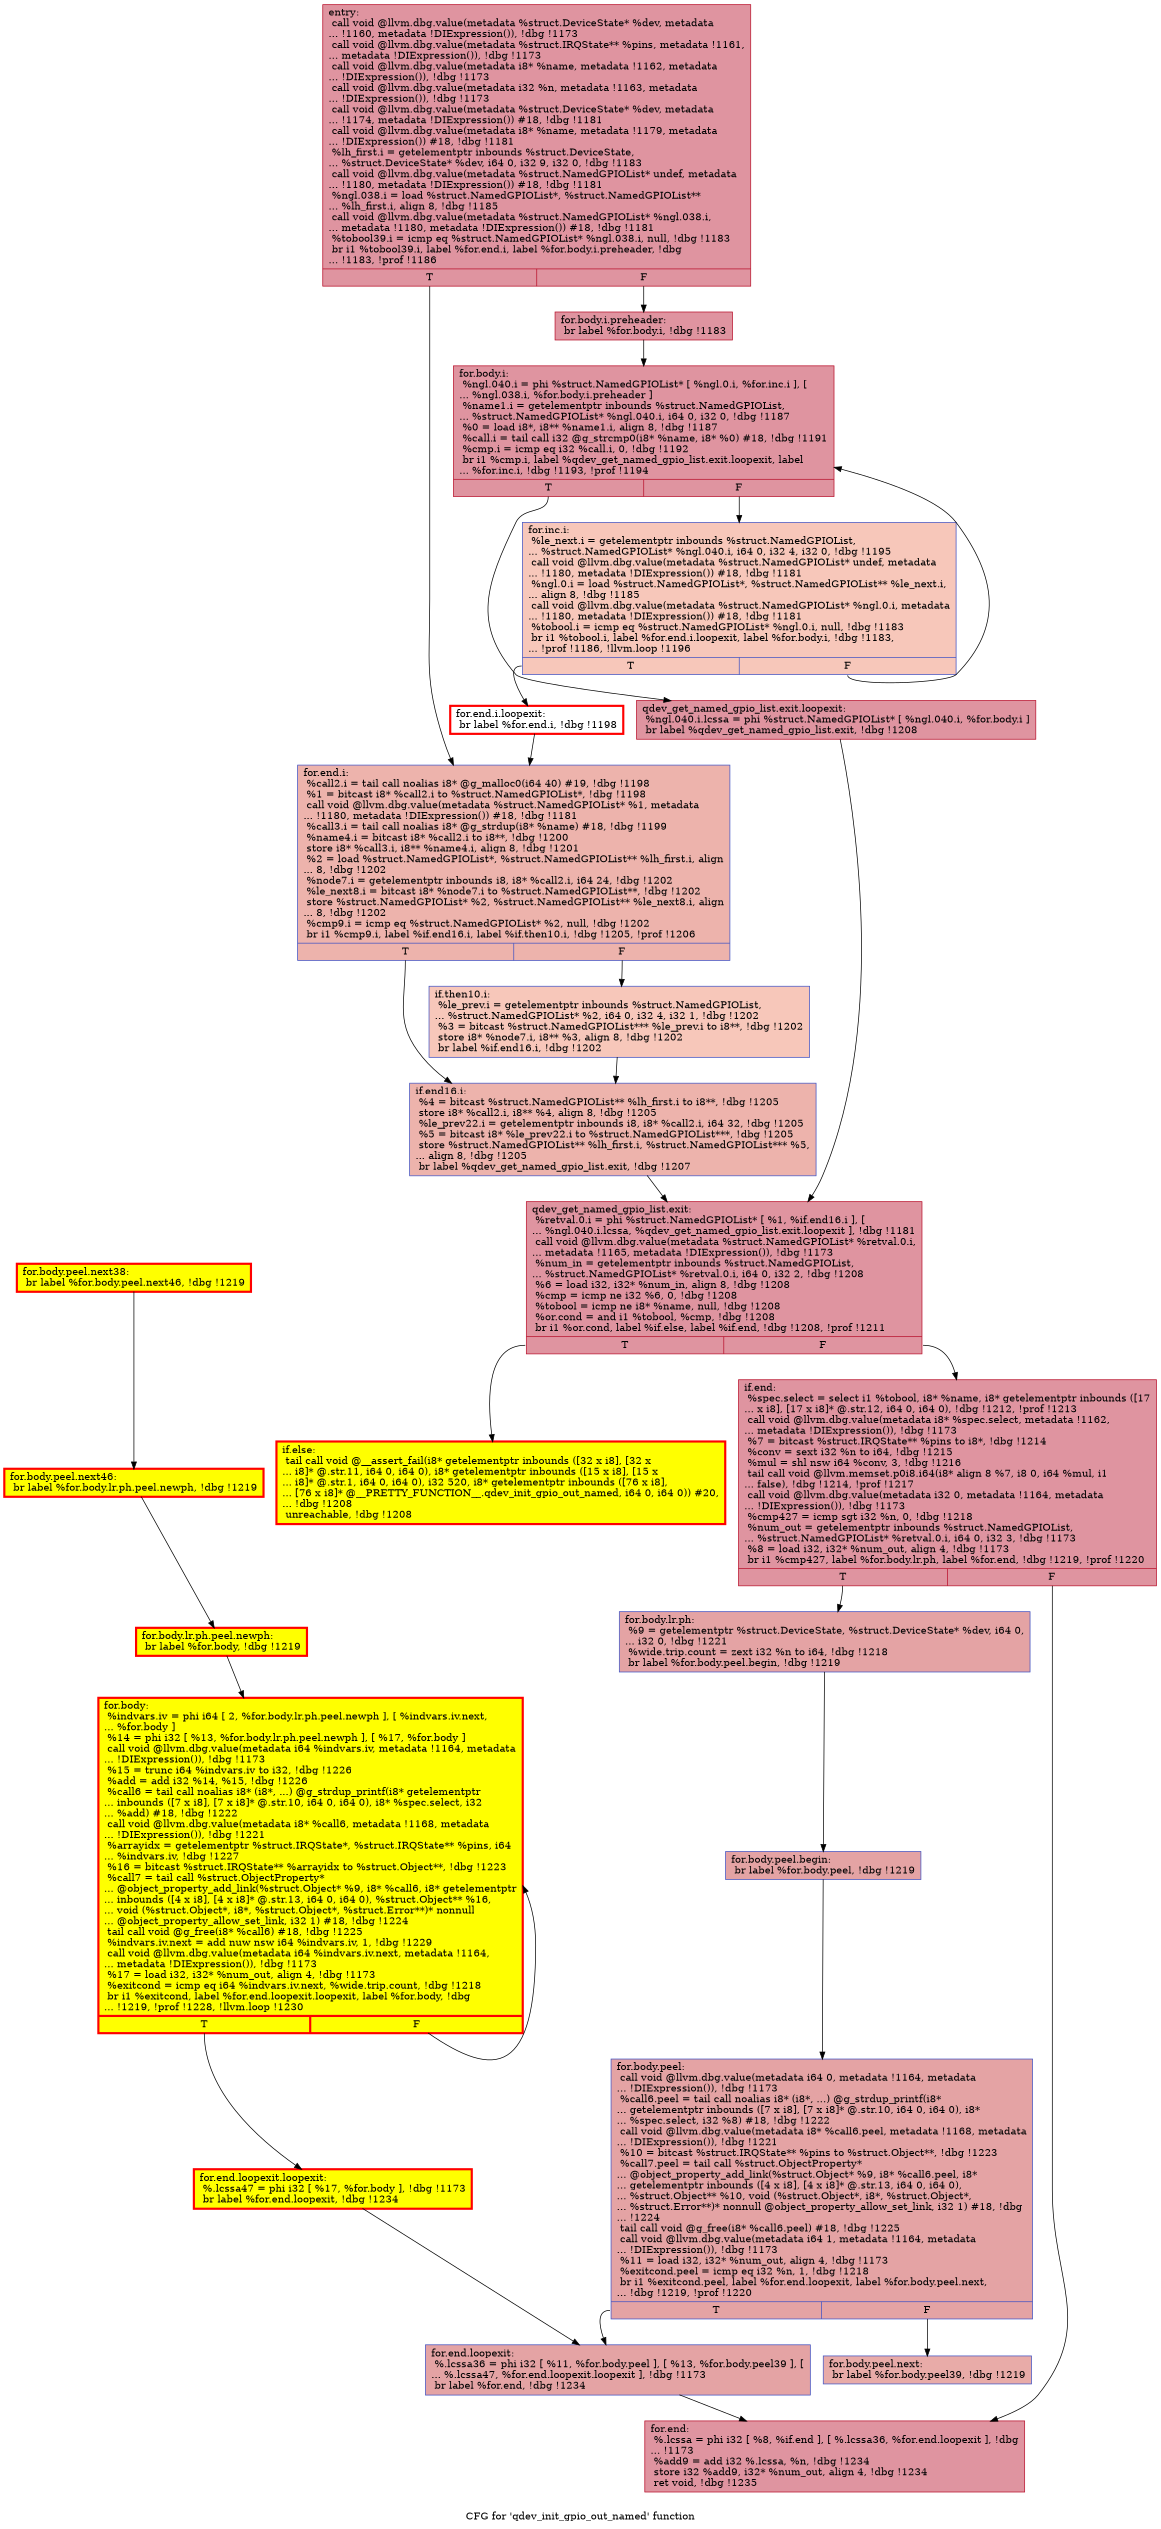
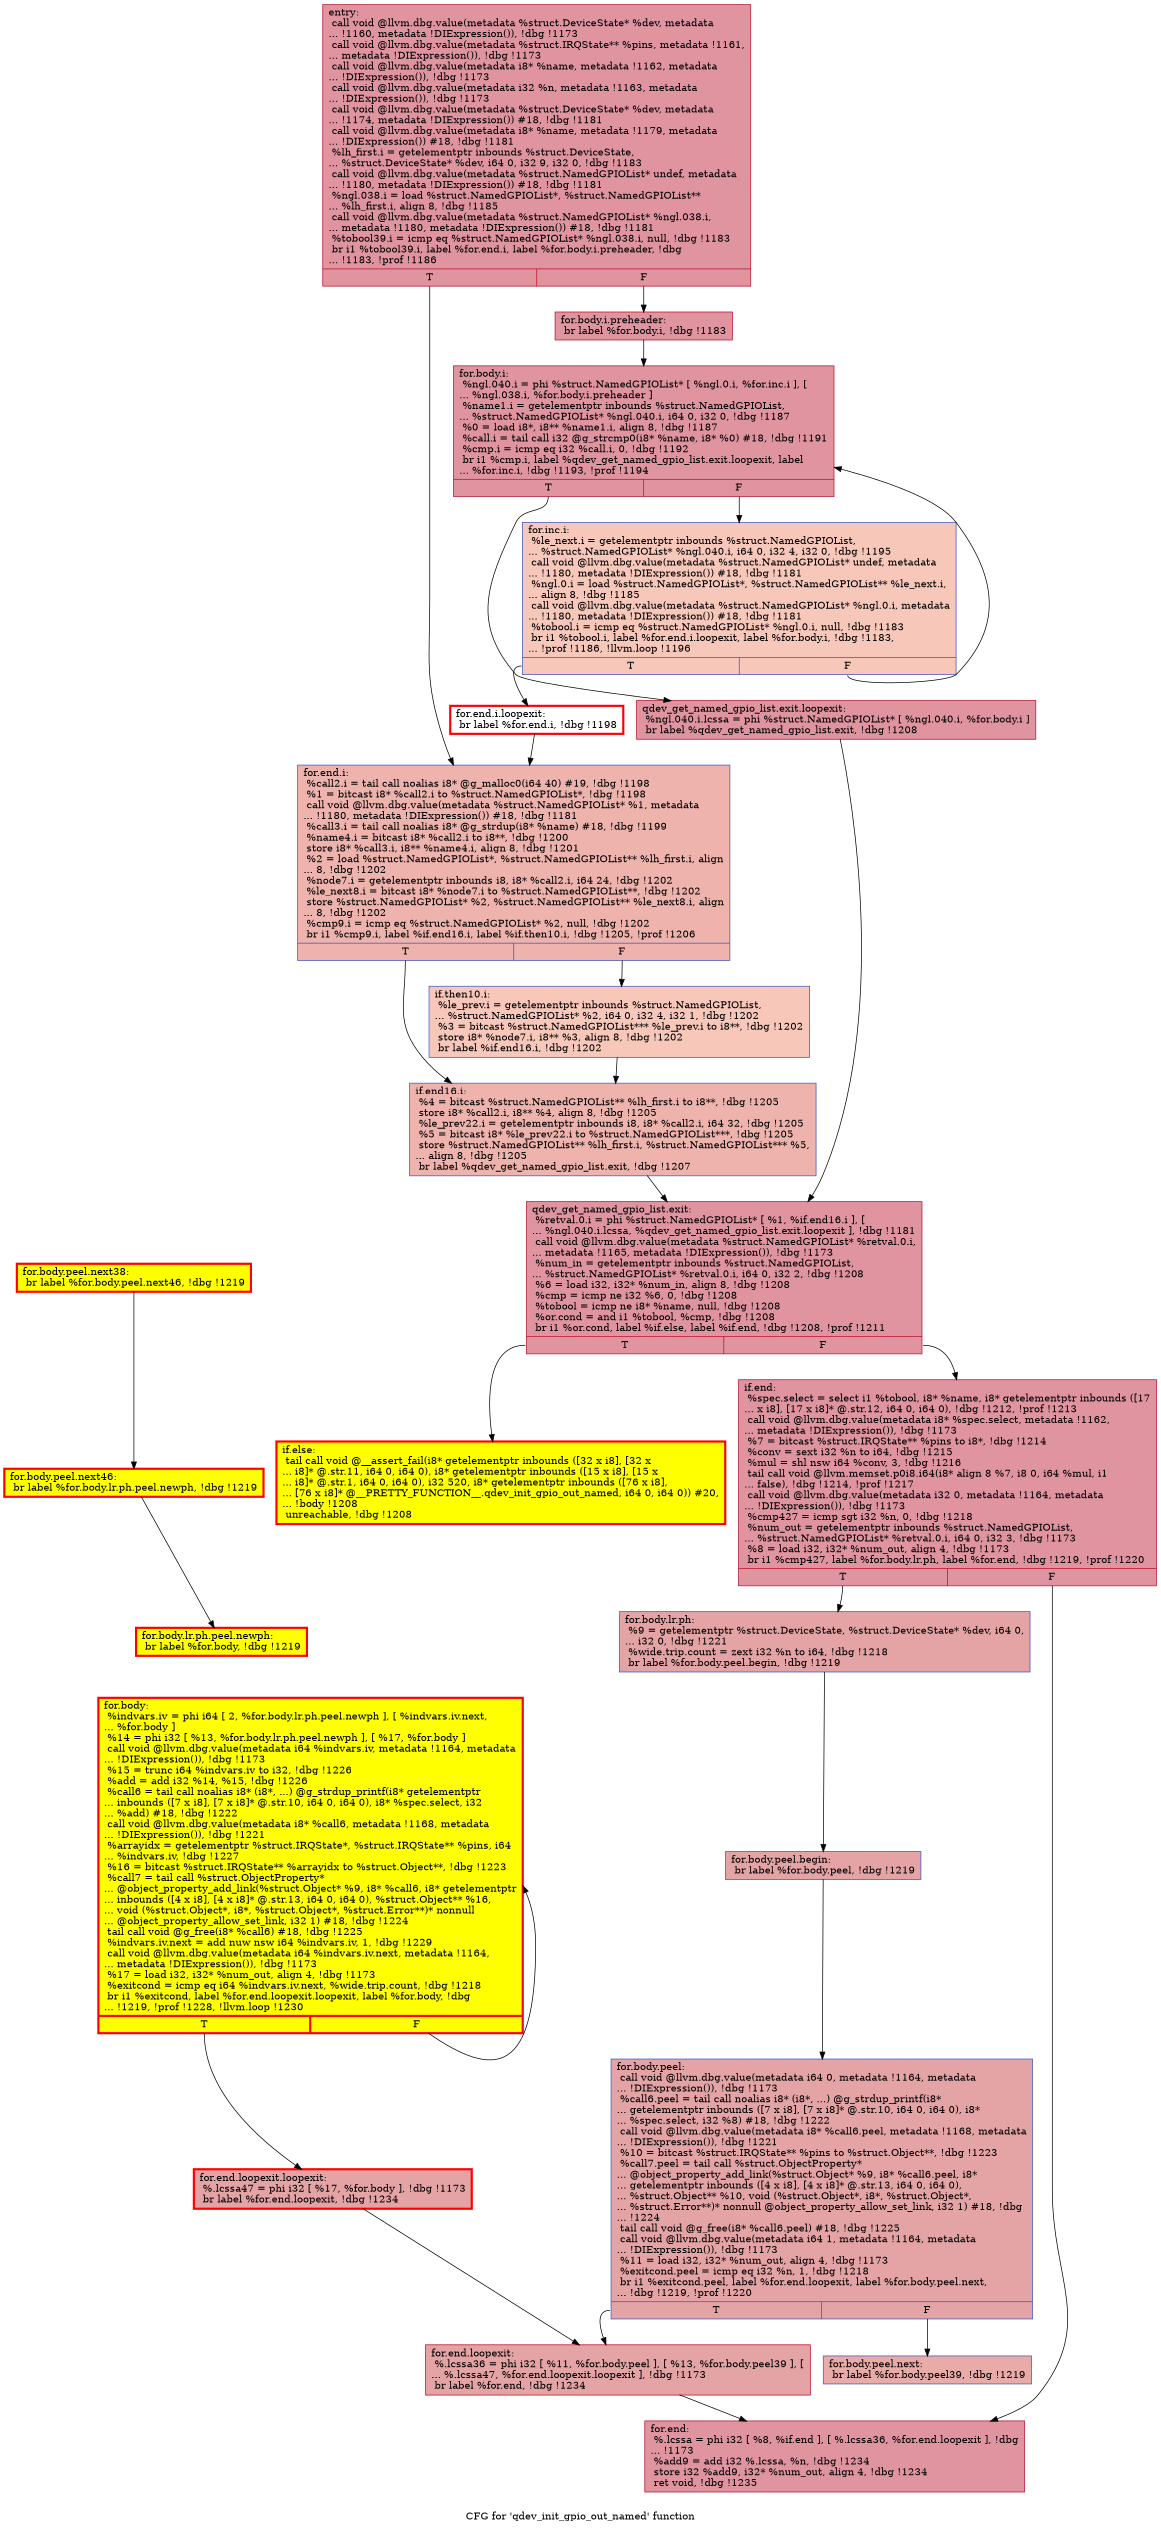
(317, 1504) -> (320, 1504)
(234, 1674) -> none
(333, 2189) -> (333, 2189)
(618, 2370) -> (618, 2370)
